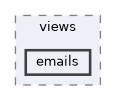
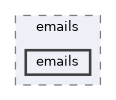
(58, 28) -> (58, 28)
